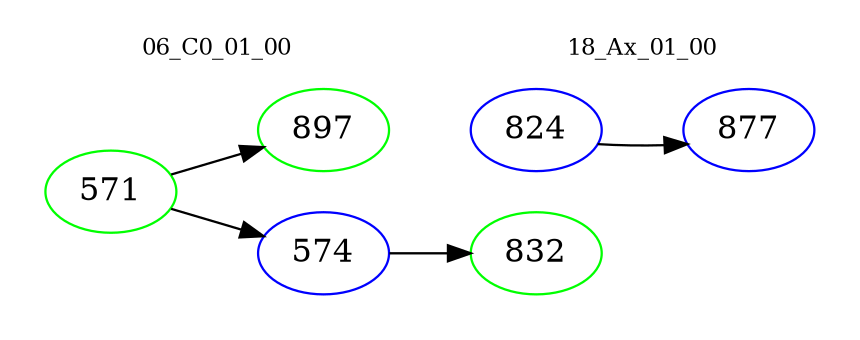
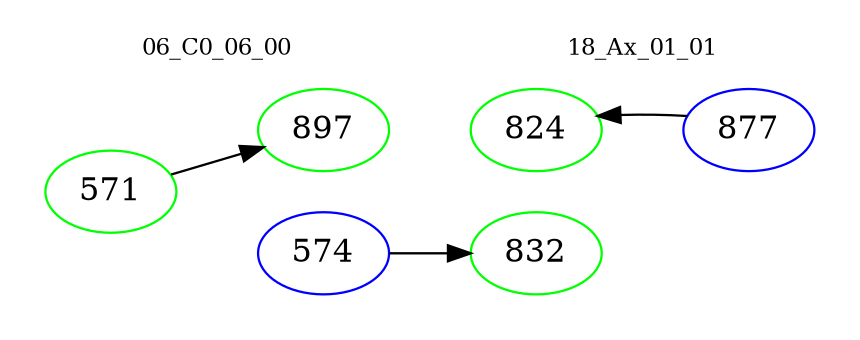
(217, 49) -> (217, 49)
(643, 49) -> (643, 49)
(536, 130) -> (536, 130)
(631, 145) -> (654, 115)
(206, 219) -> none
